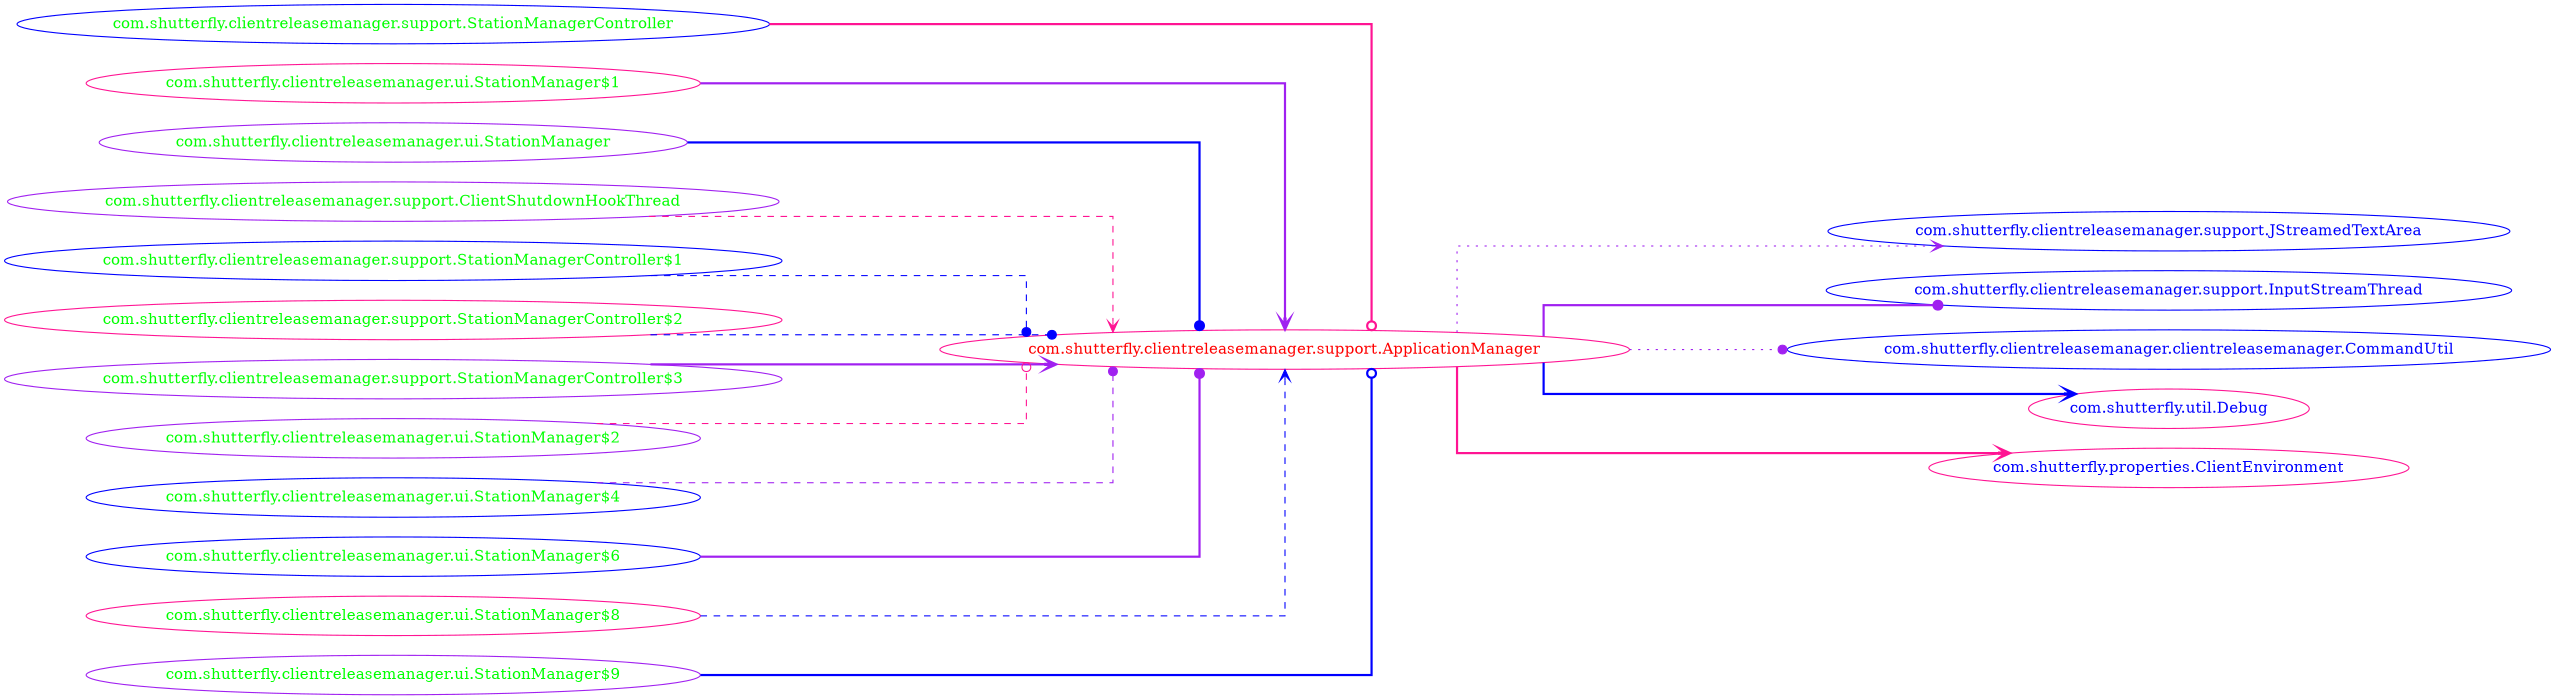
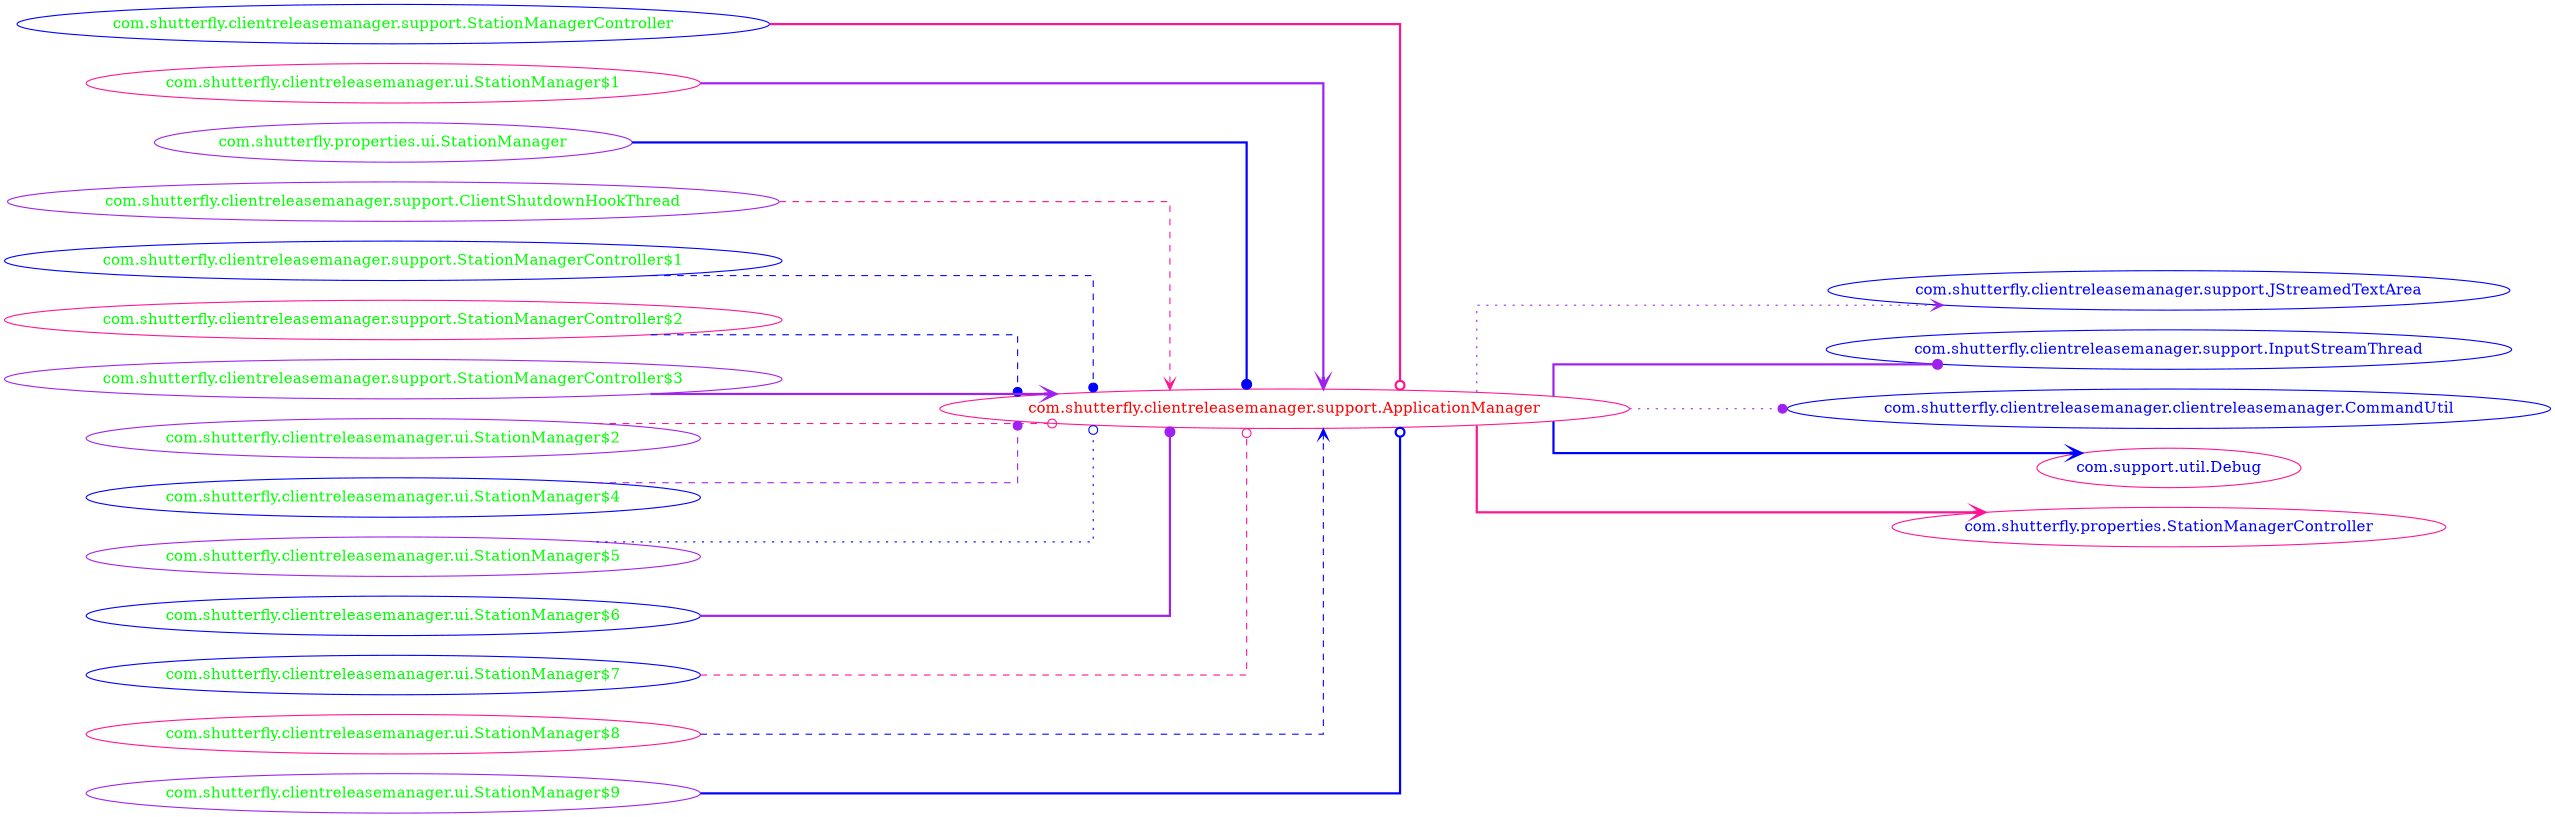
(393, 142) -> (393, 142)
(2169, 409) -> (2169, 468)
(2169, 468) -> (2169, 527)
none -> (393, 557)
none -> (393, 675)
